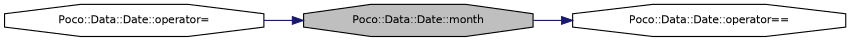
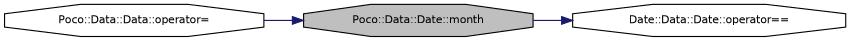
(134, 20) -> (134, 20)
(709, 20) -> (709, 20)
